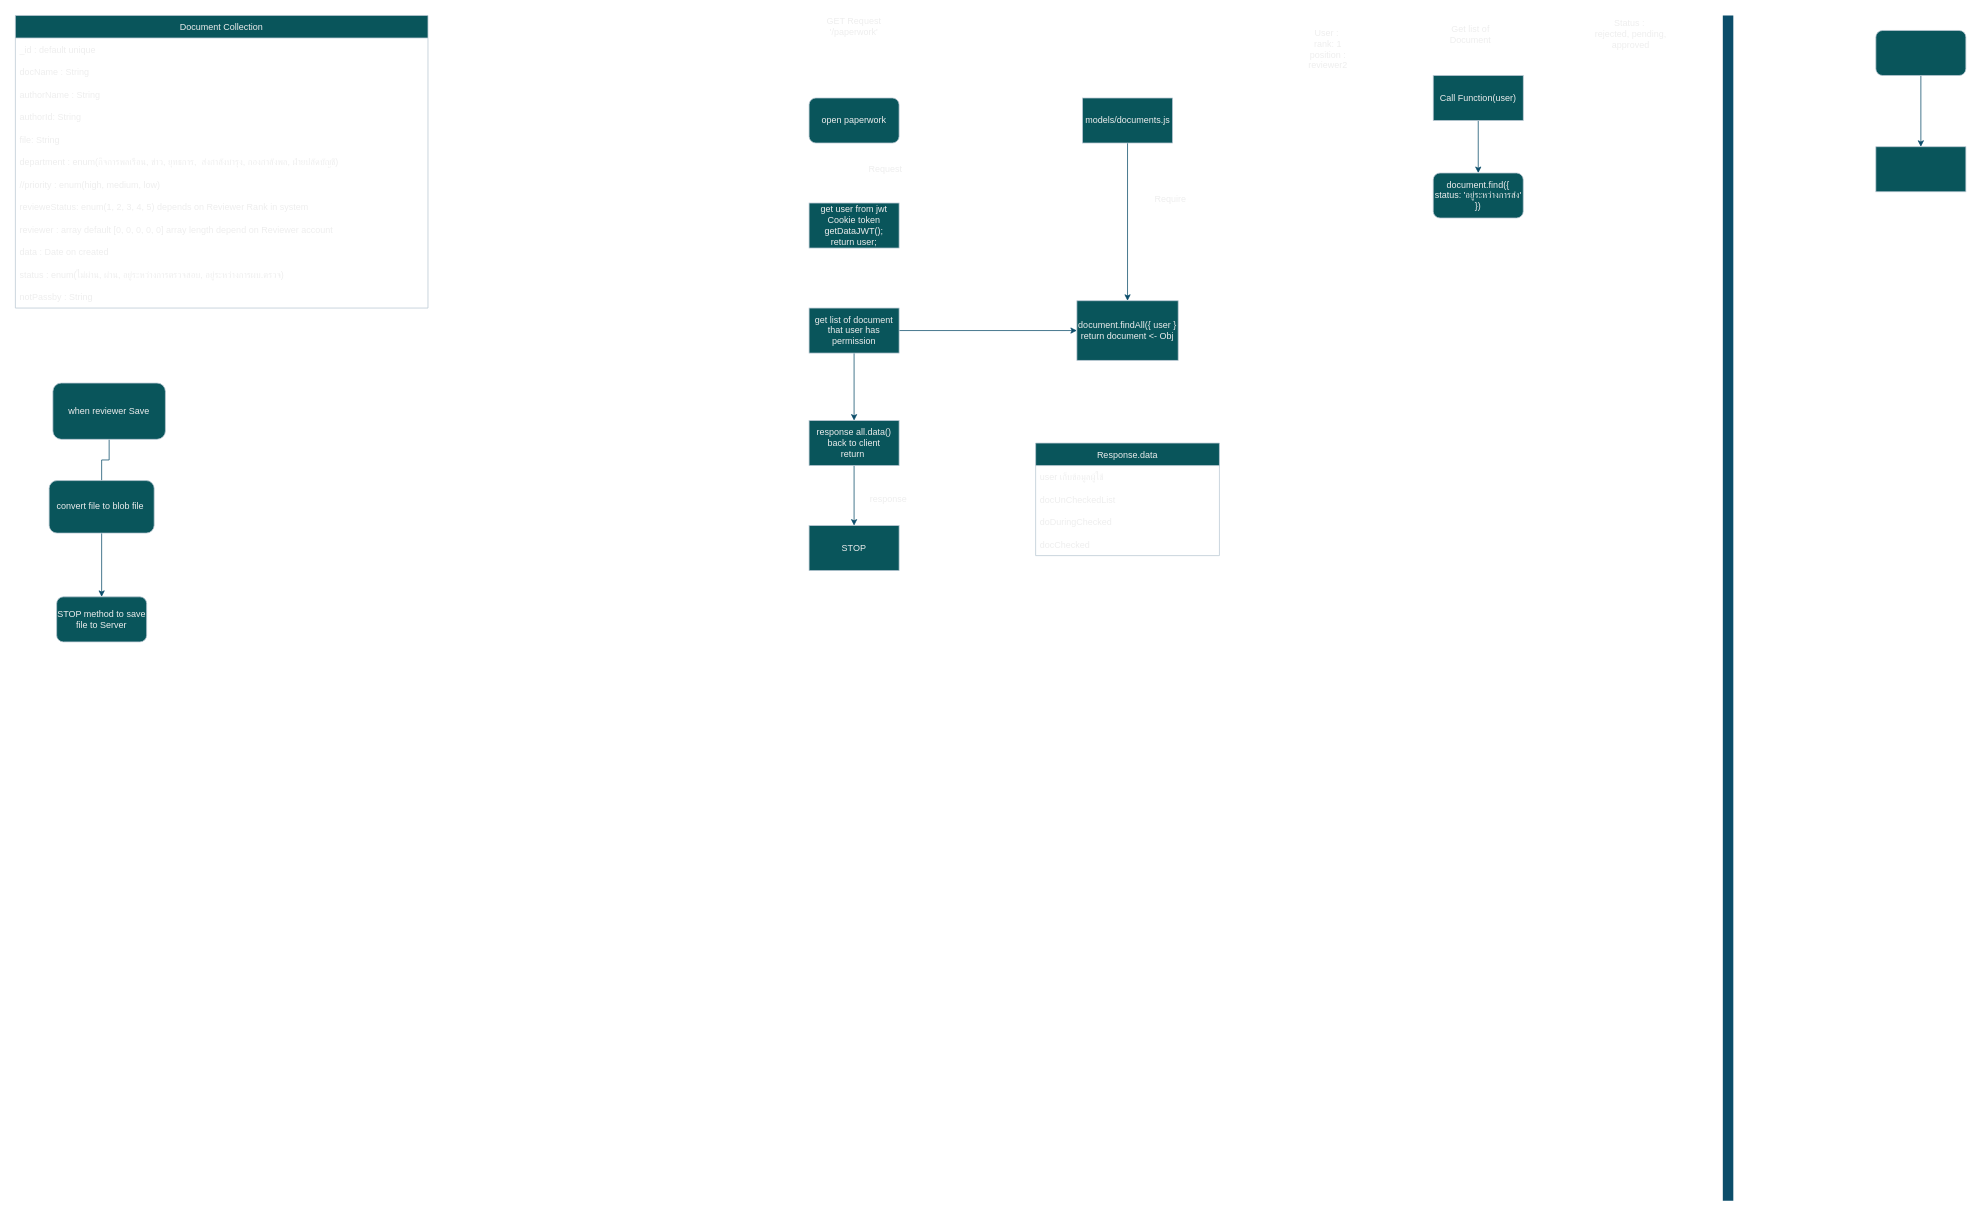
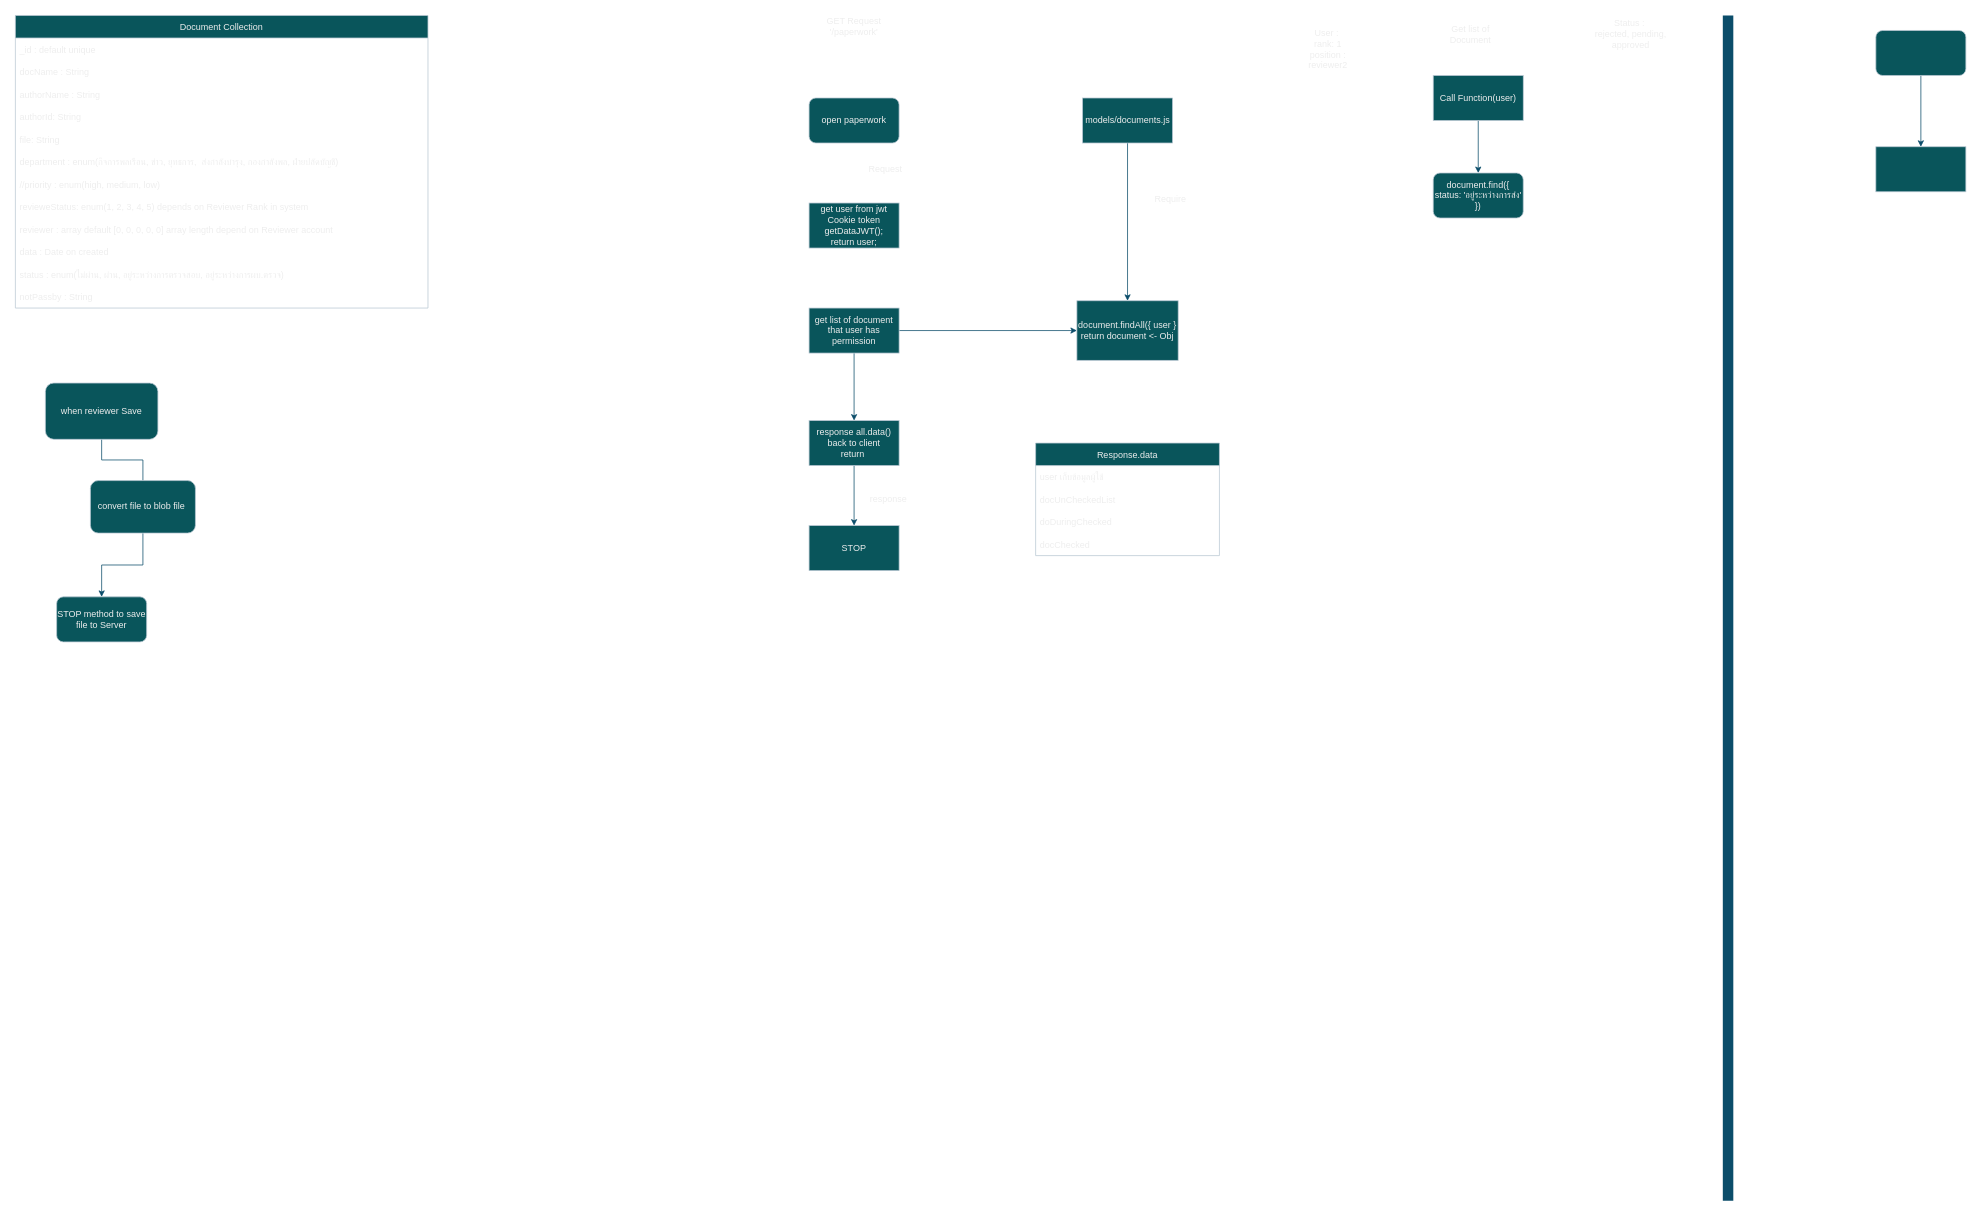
(109, 411) -> (102, 411)
(102, 507) -> (143, 507)
